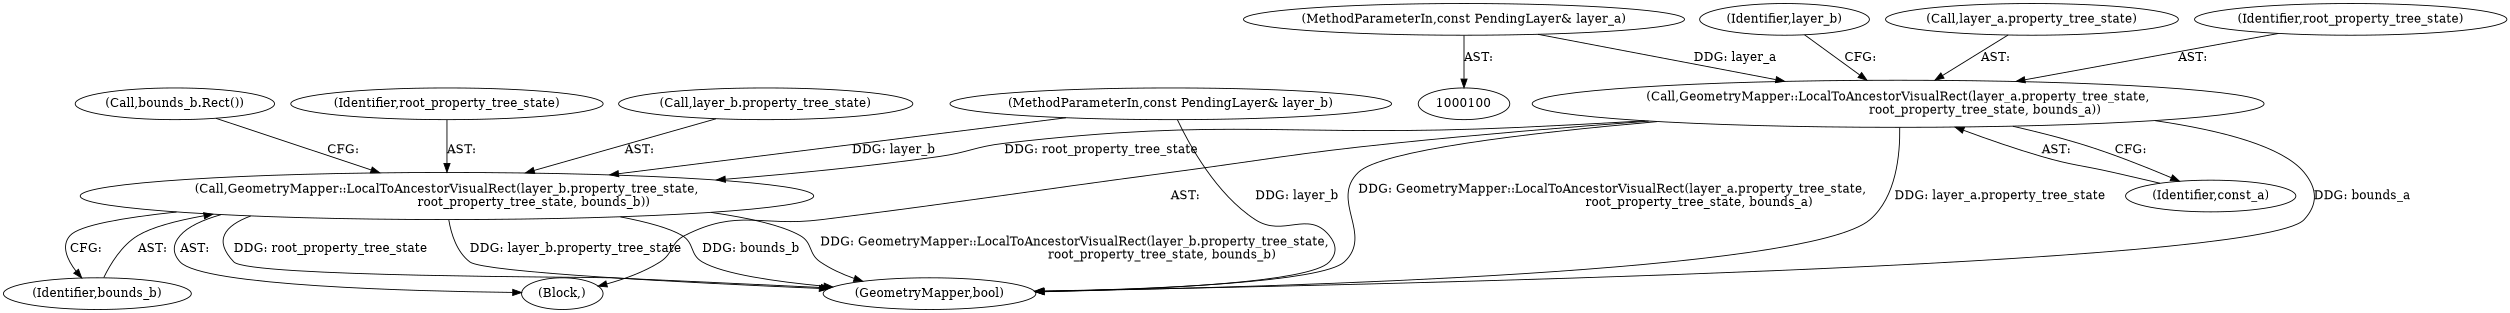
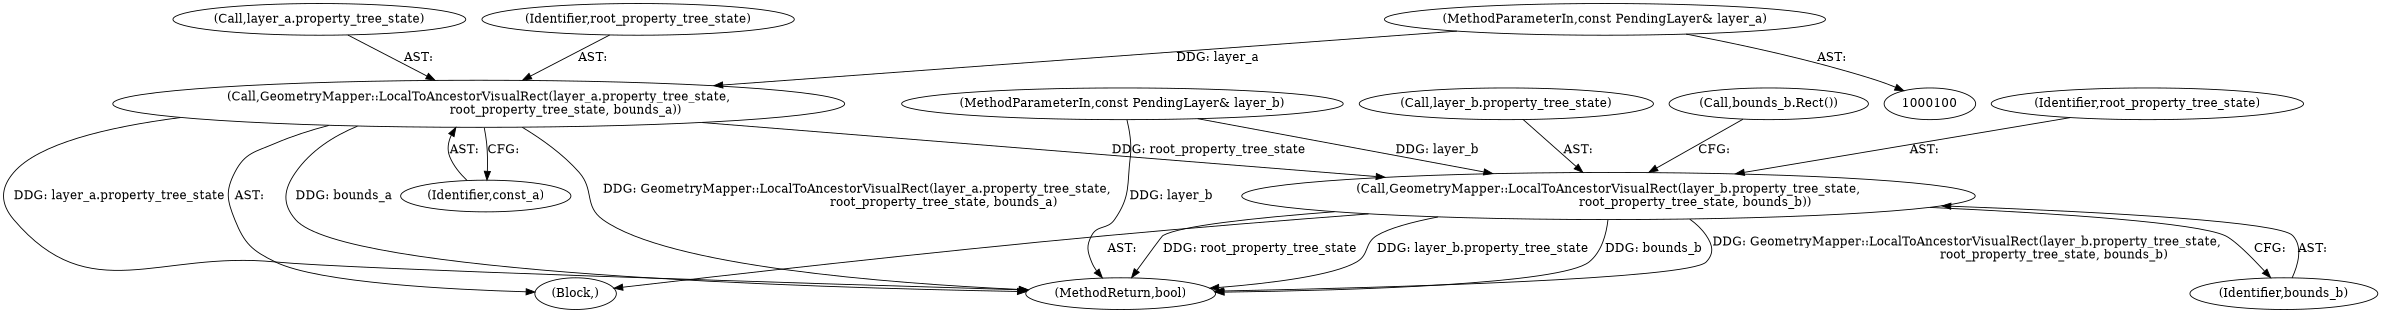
(1785, 19) -> none
(930, 294) -> (1121, 294)
